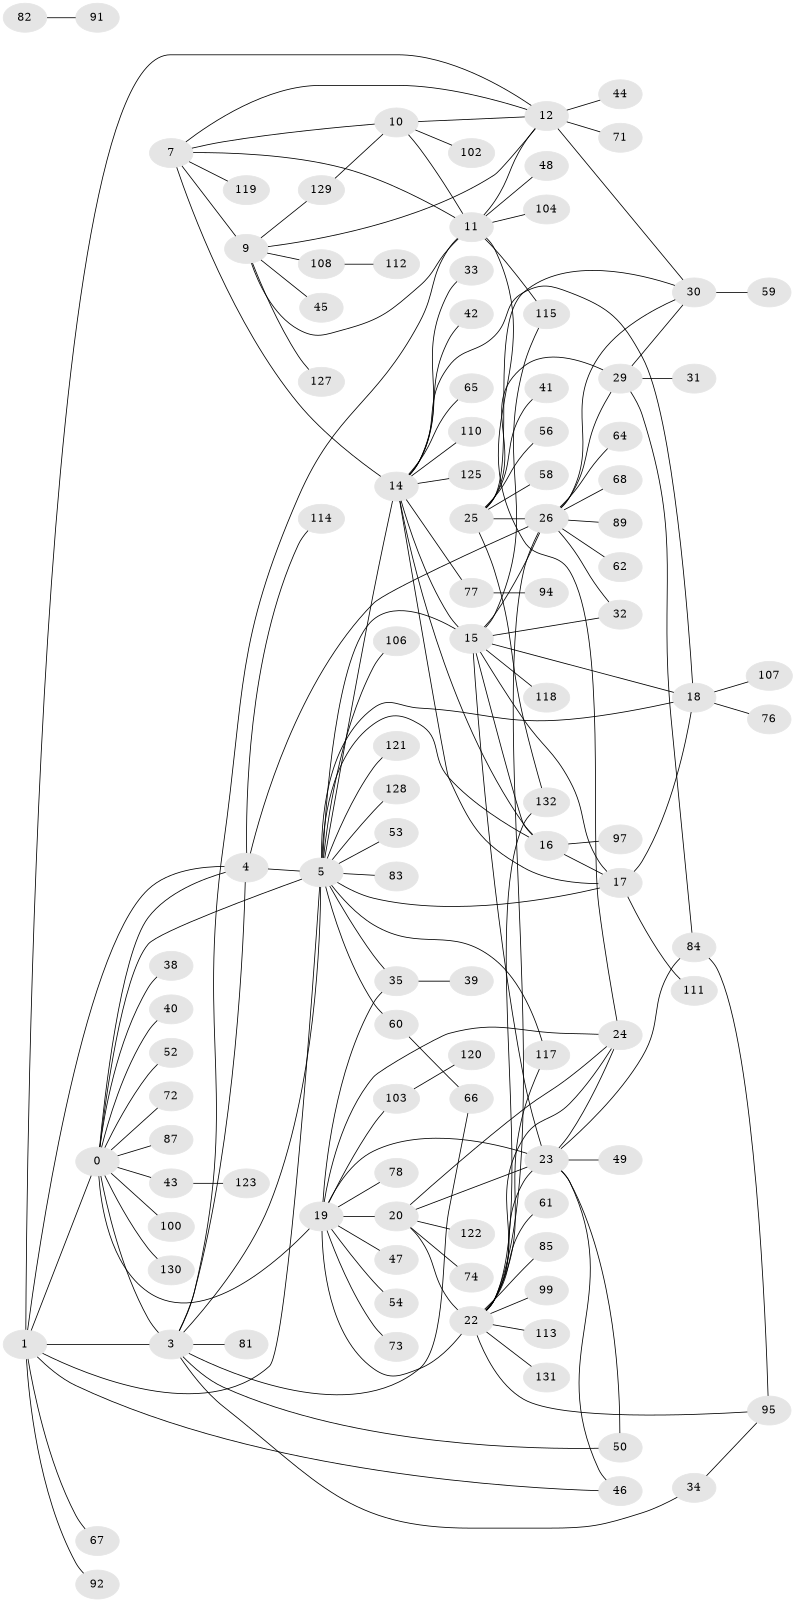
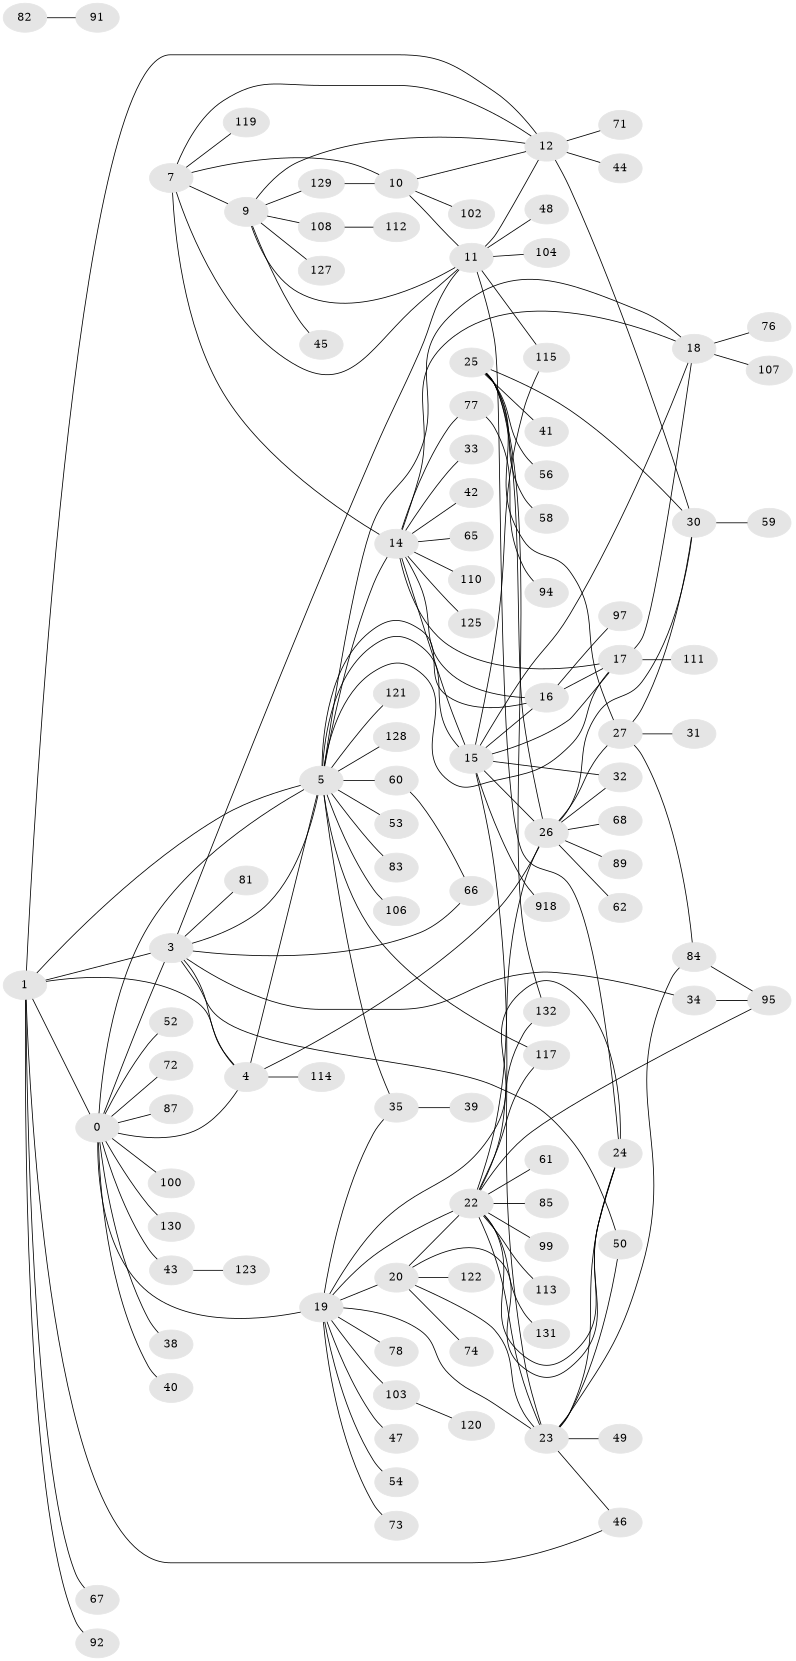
(620, 379) -> (620, 734)
(620, 437) -> none
(547, 698) -> (547, 907)
